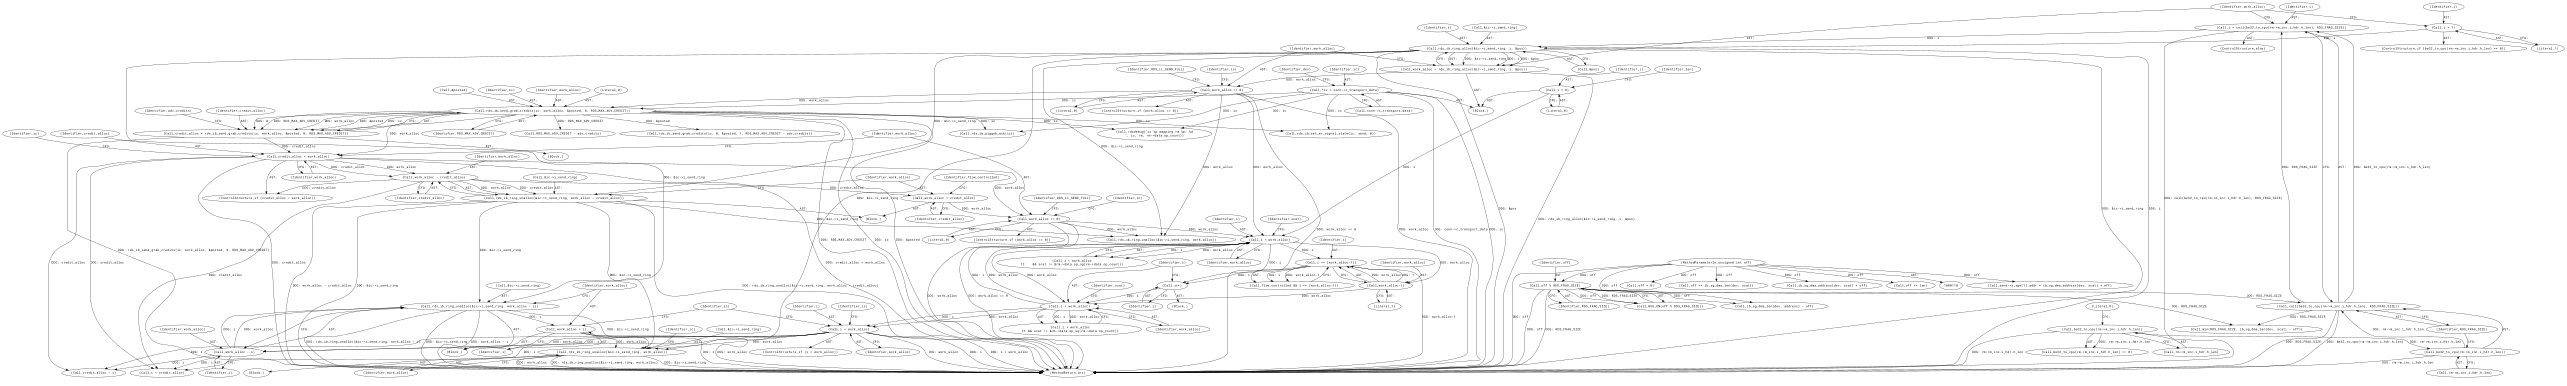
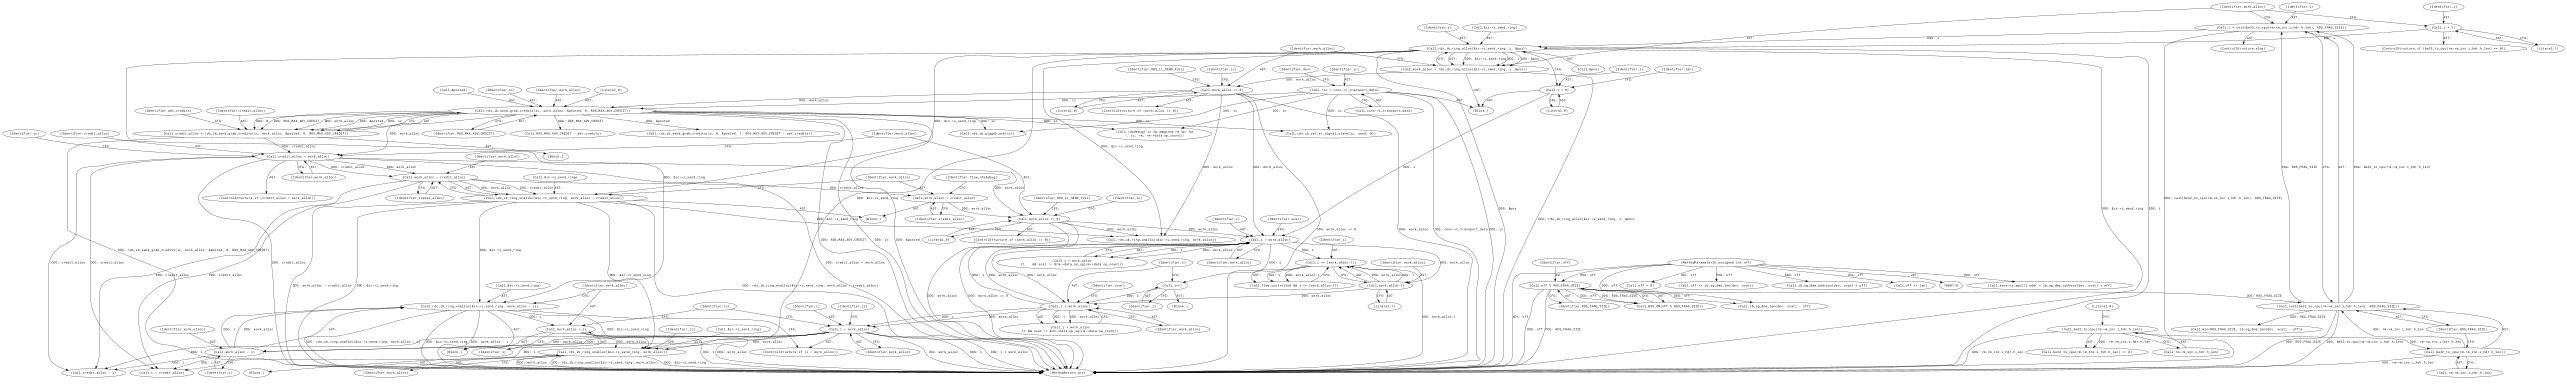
(1564, 53) -> (1548, 62)
(972, 177) -> (972, 177)
(337, 183) -> (224, 256)
(1233, 275) -> none
(1923, 294) -> none
(1774, 306) -> (1774, 306)
(324, 315) -> (663, 319)
(1521, 317) -> (1521, 317)
